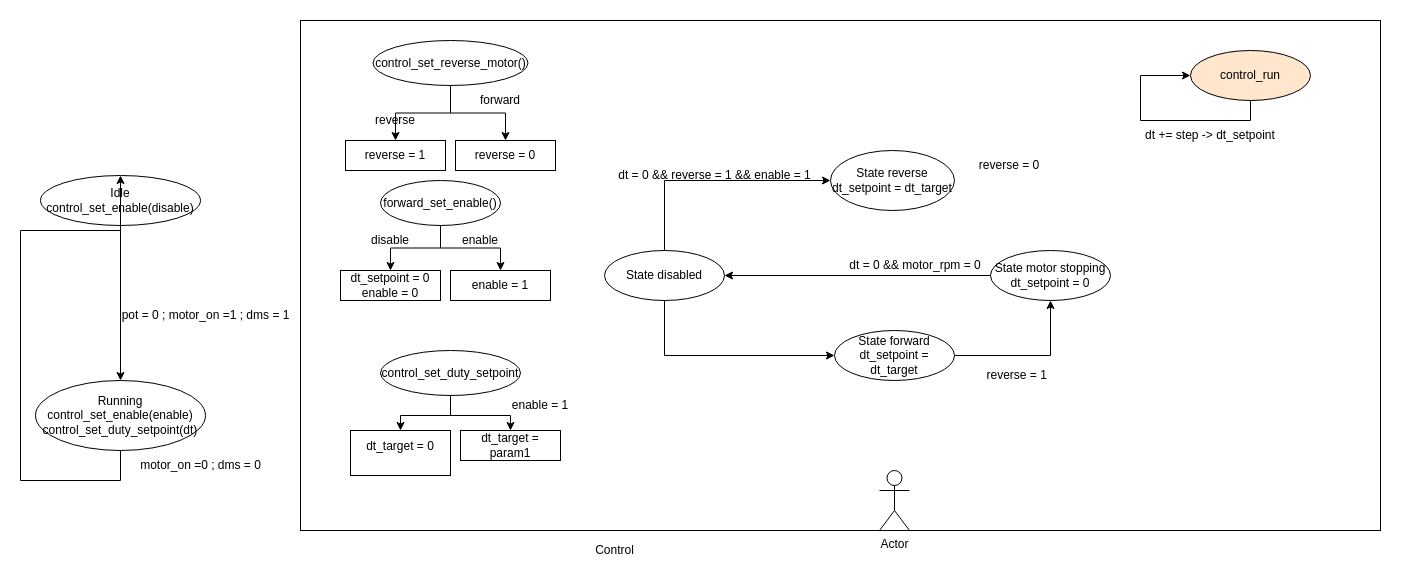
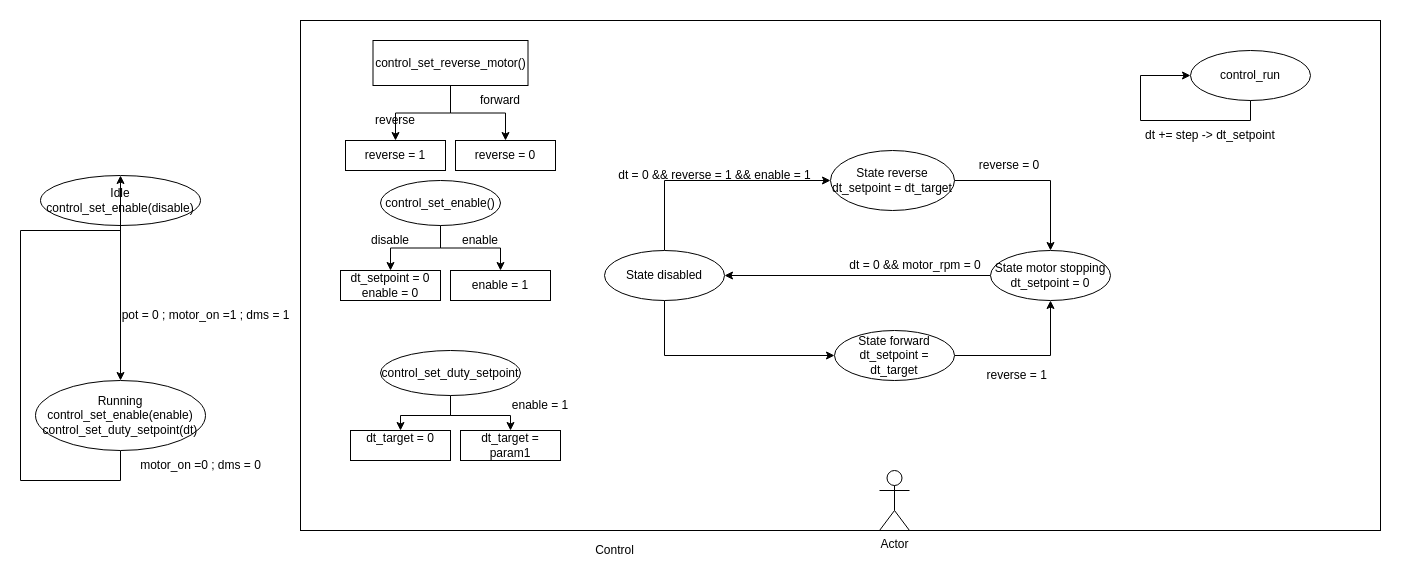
(451, 63) -> (451, 63)
(1251, 76) -> (1251, 76)
none -> (1034, 181)
(441, 204) -> (441, 204)
(401, 453) -> (401, 446)
